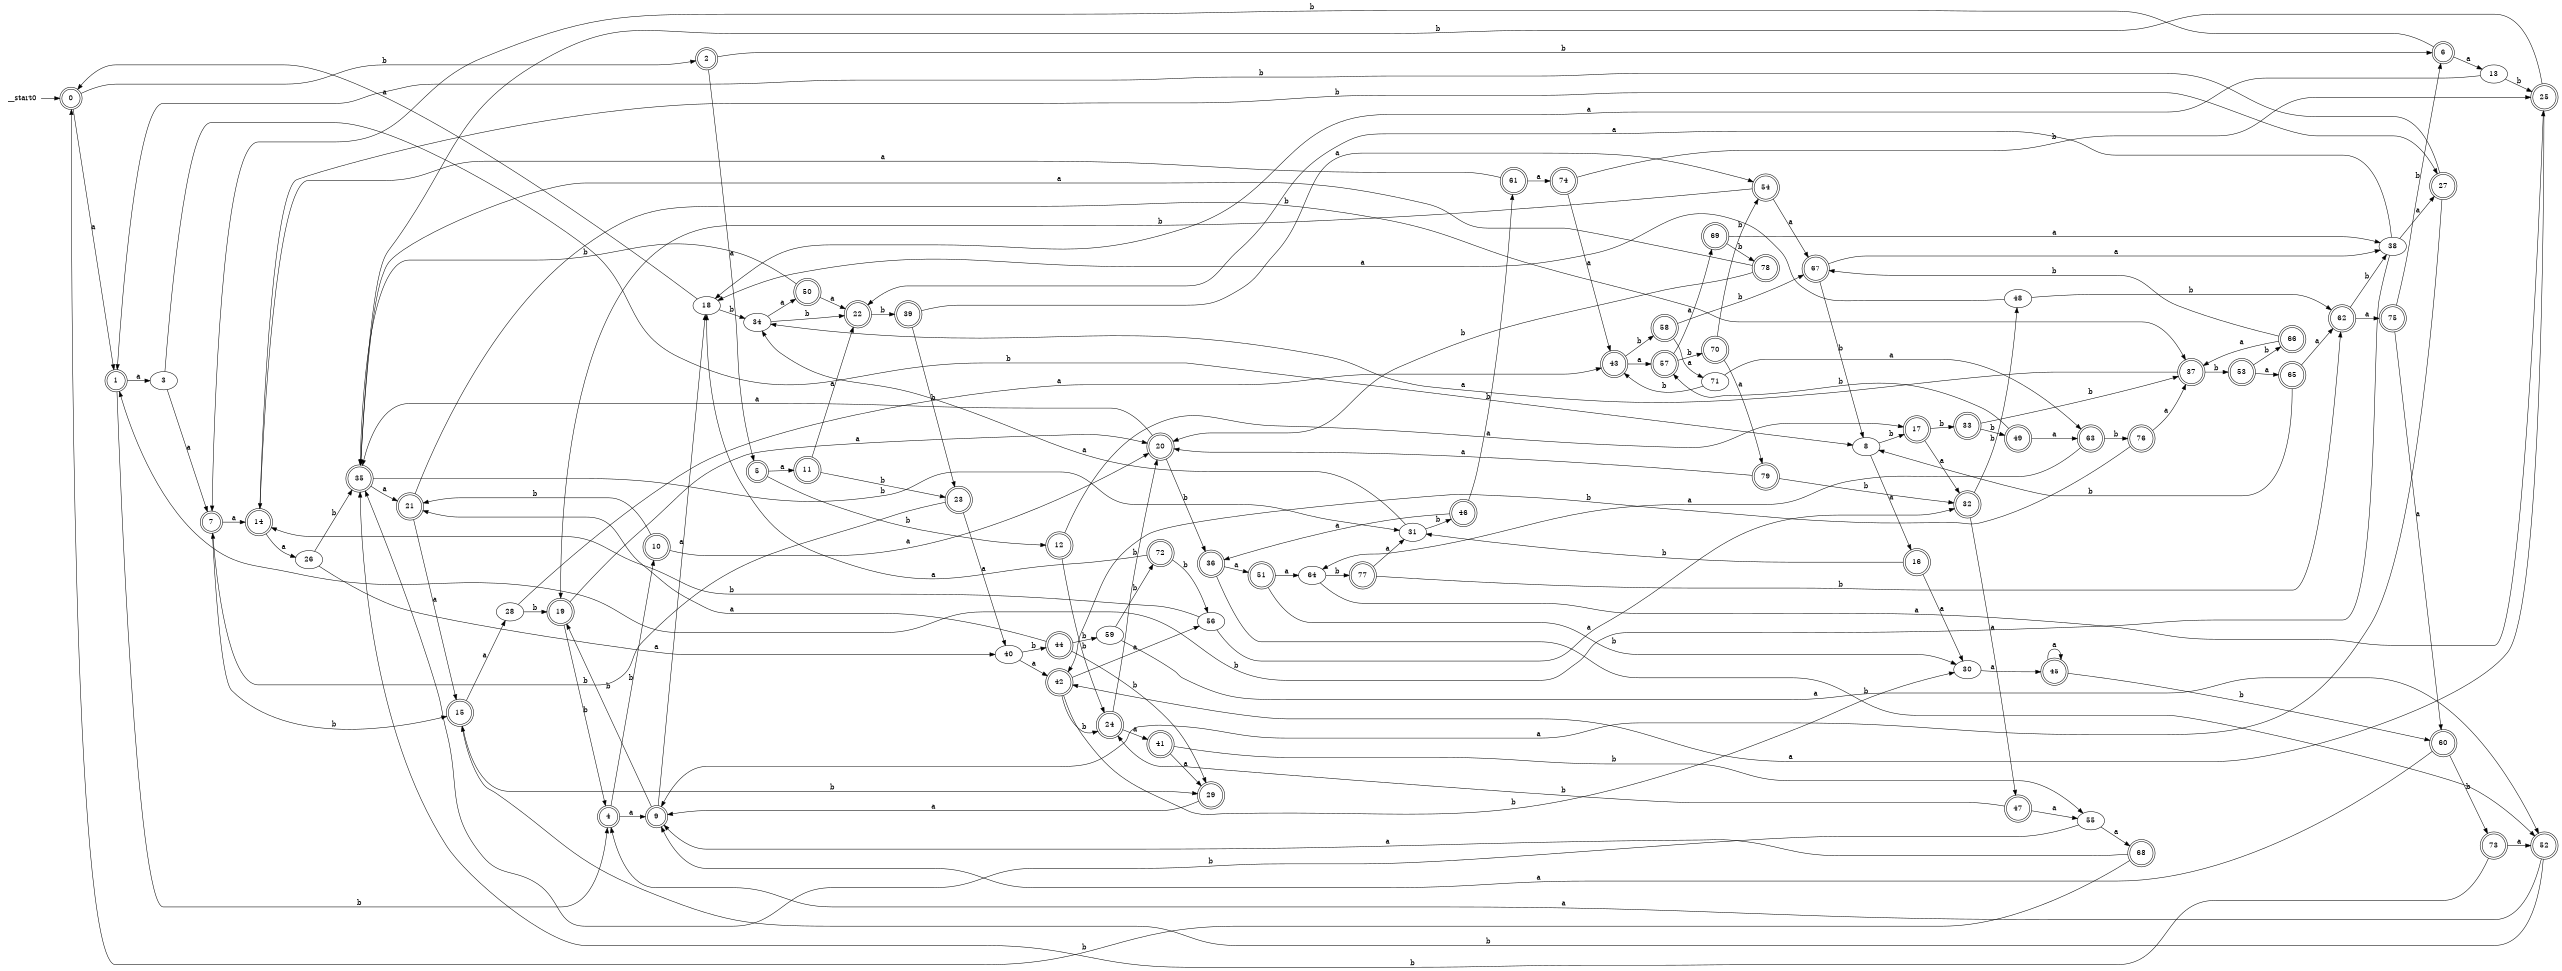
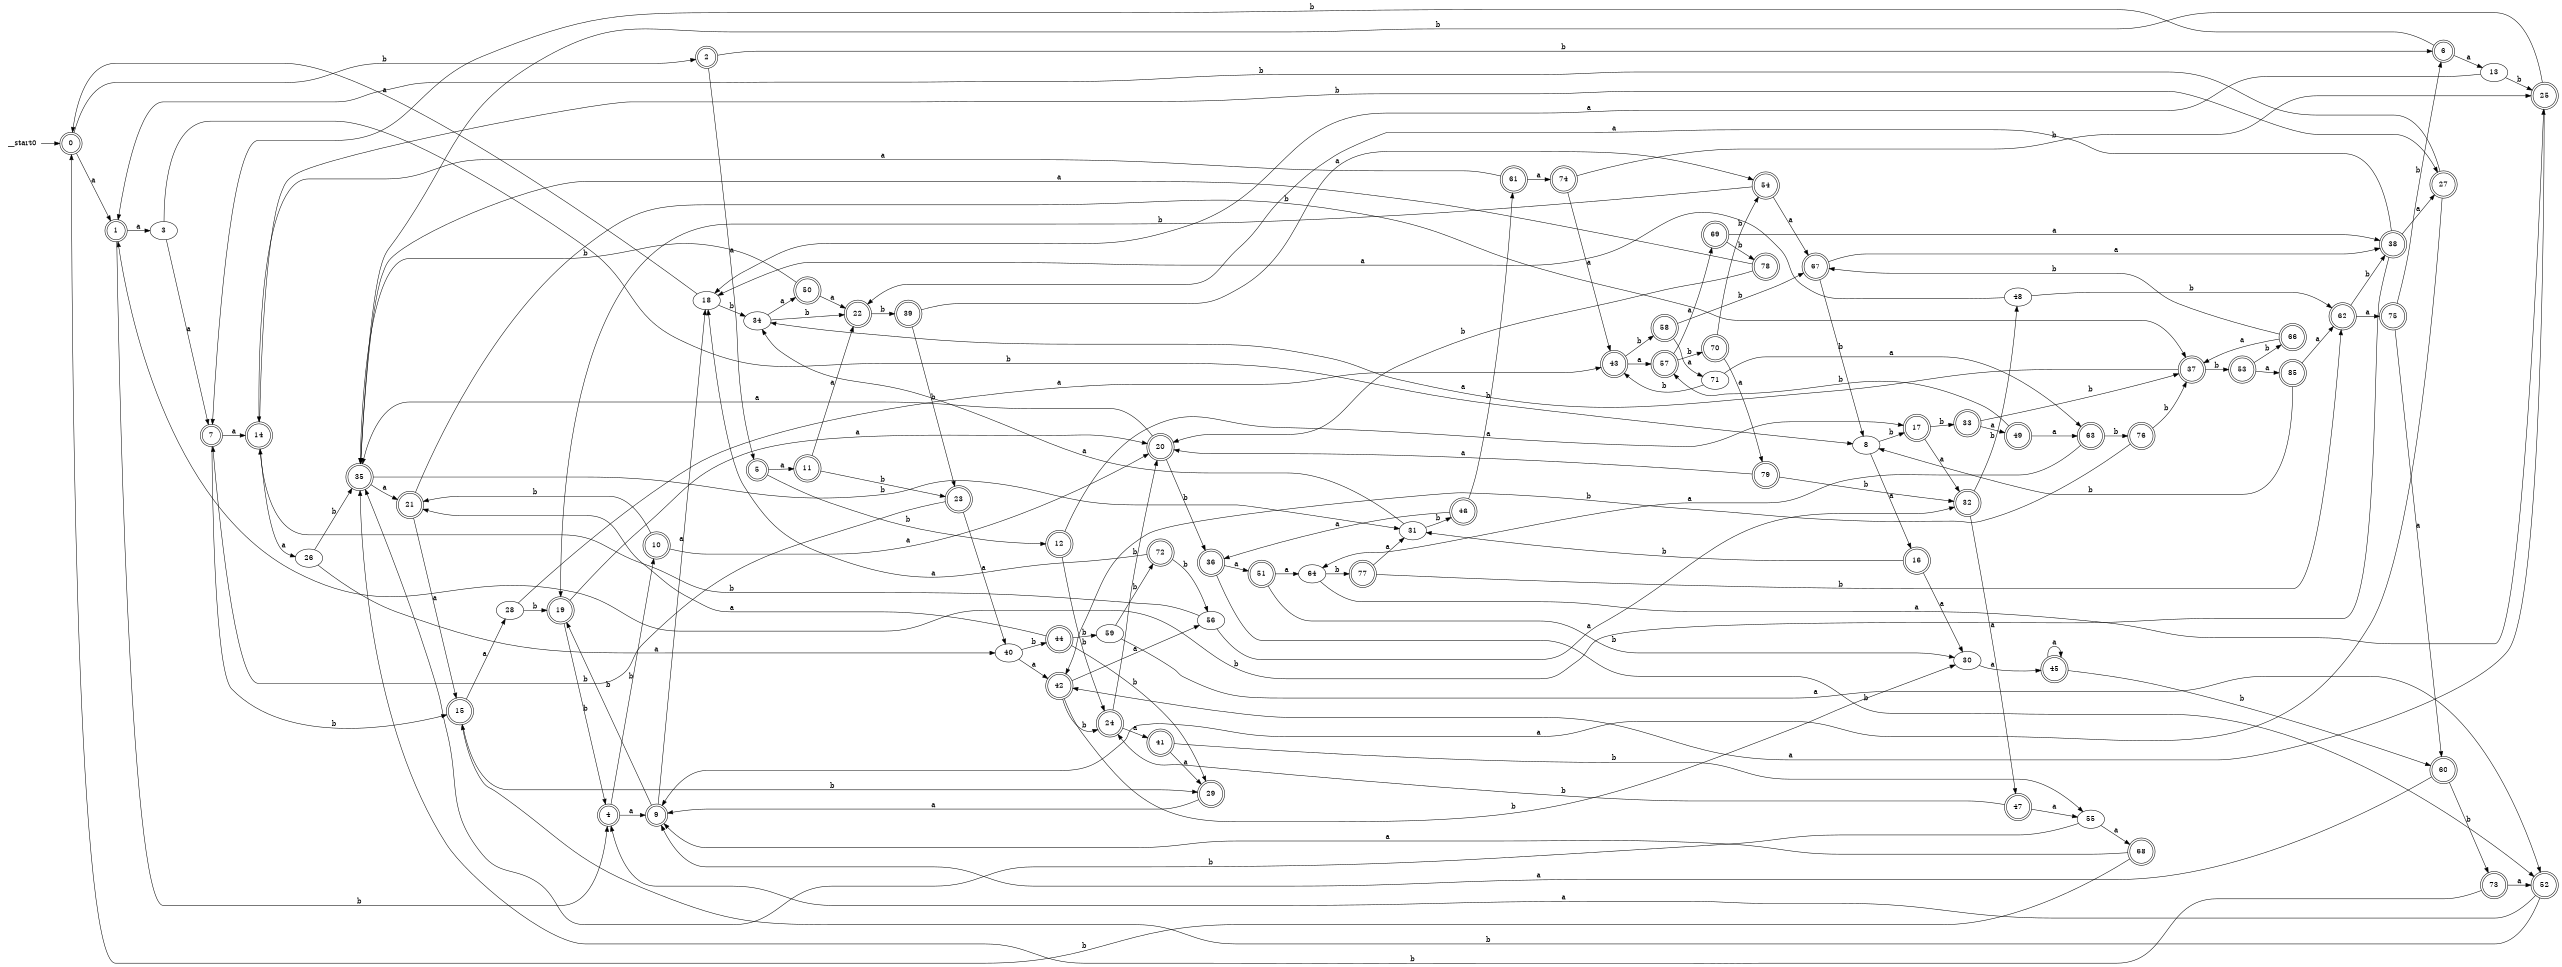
(2393, 246) -> (2393, 244)
(2292, 375) -> (2293, 373)
(2166, 411) -> (2167, 408)
(1993, 428) -> (1993, 426)
